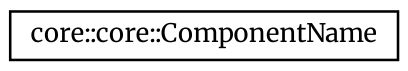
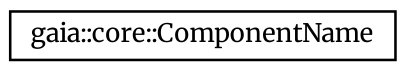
(204, 36) -> (203, 36)
